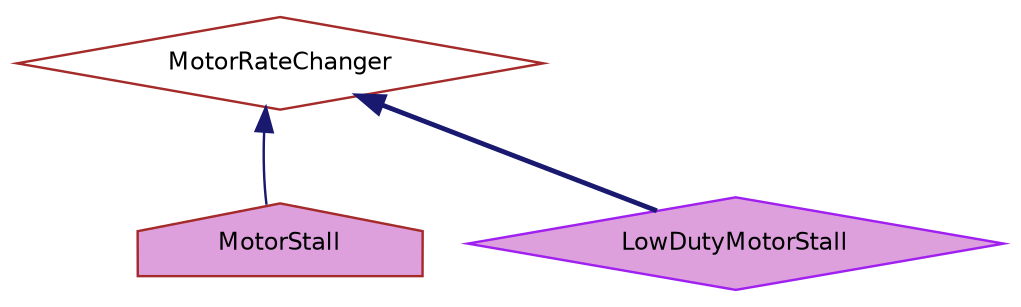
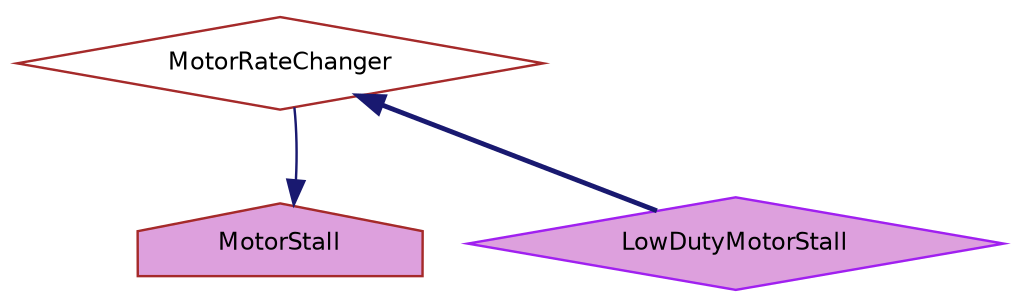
(264, 168) -> (296, 144)
